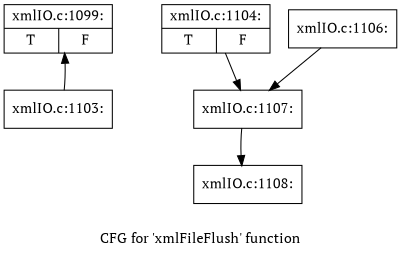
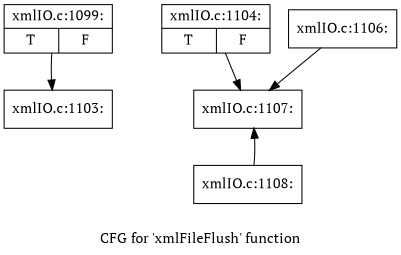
(65, 77) -> (51, 66)
(241, 142) -> (255, 152)
